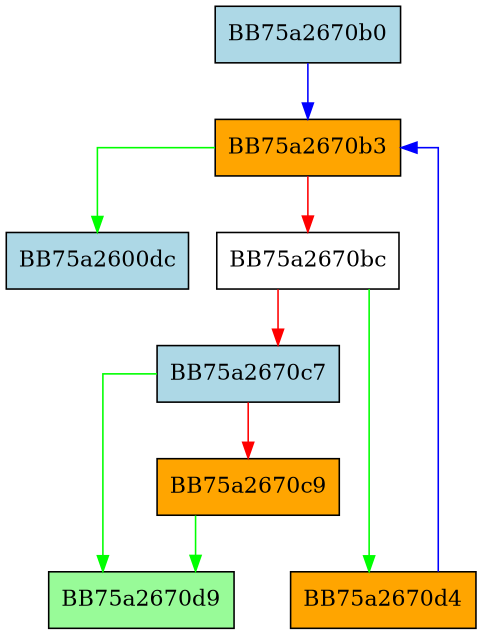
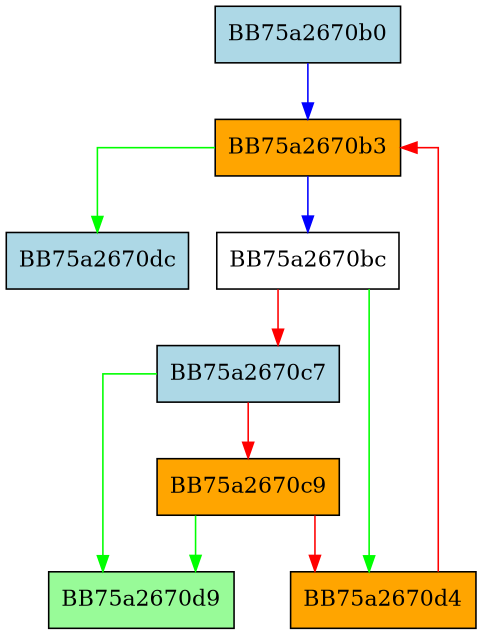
(308, 196) -> (308, 196)
(97, 261) -> (97, 261)
(438, 349) -> (438, 349)
none -> (315, 535)
